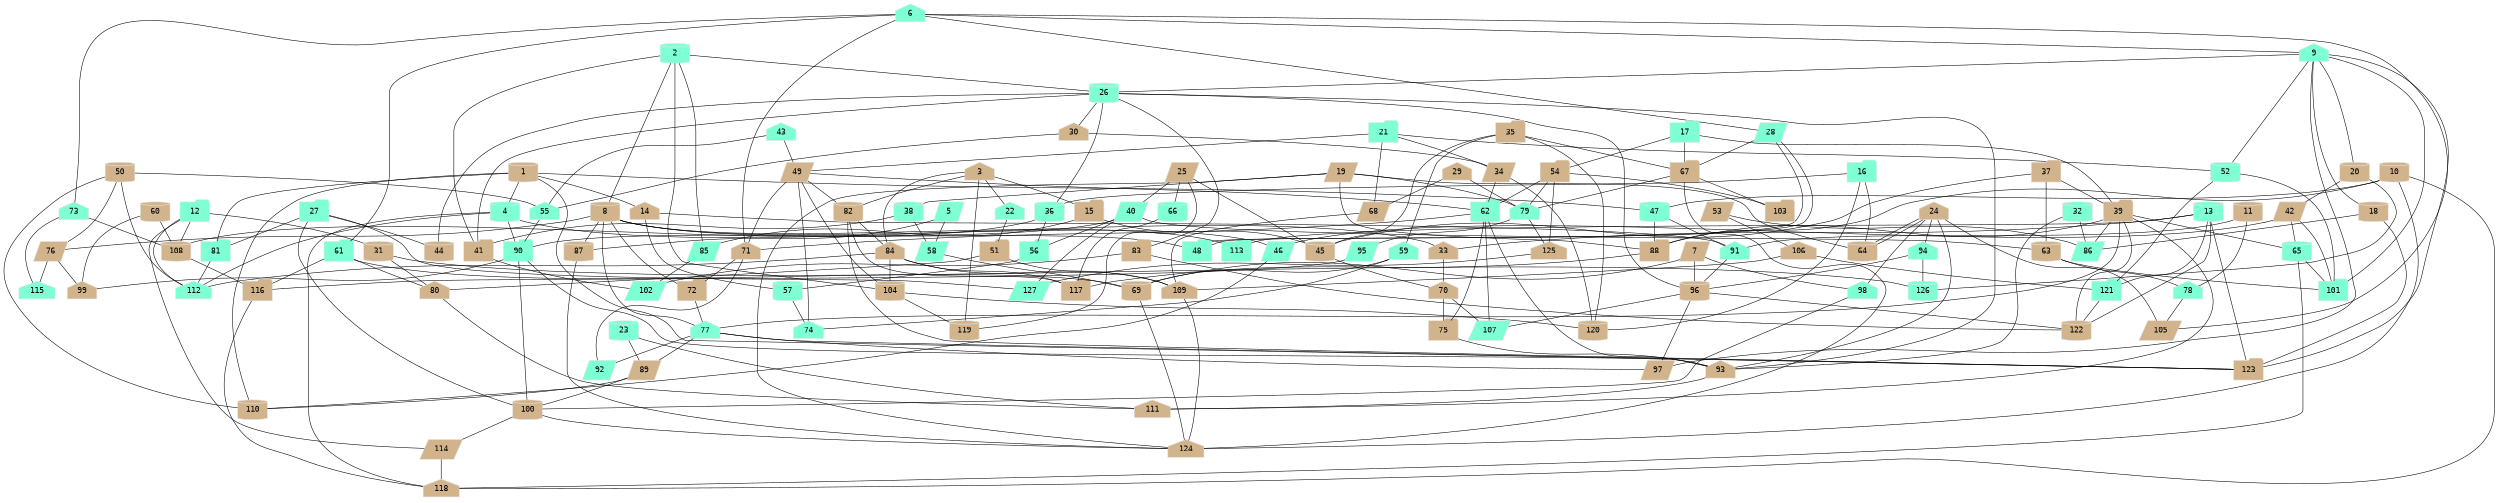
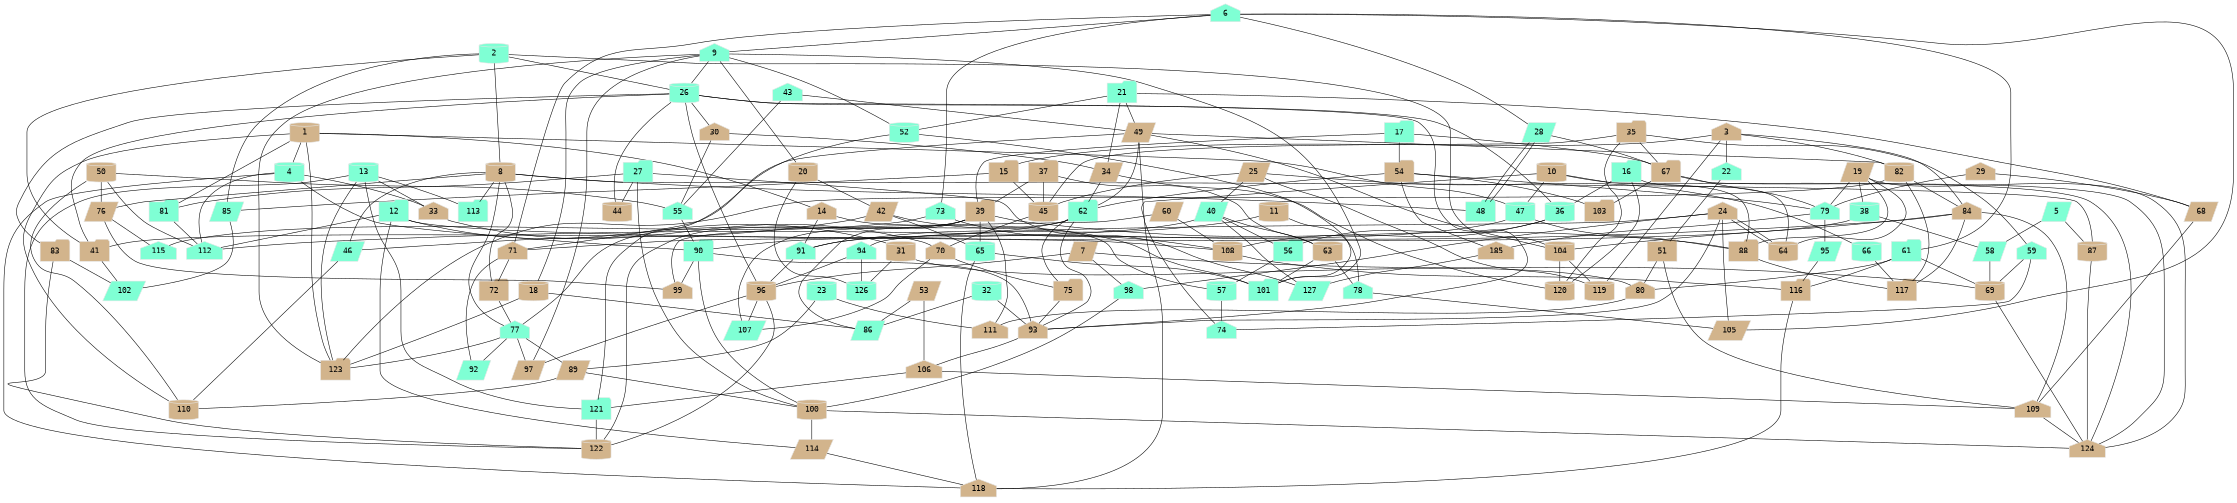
(155, 212) -> (1167, 212)
(1549, 251) -> (1496, 251)
(1506, 399) -> (977, 352)
